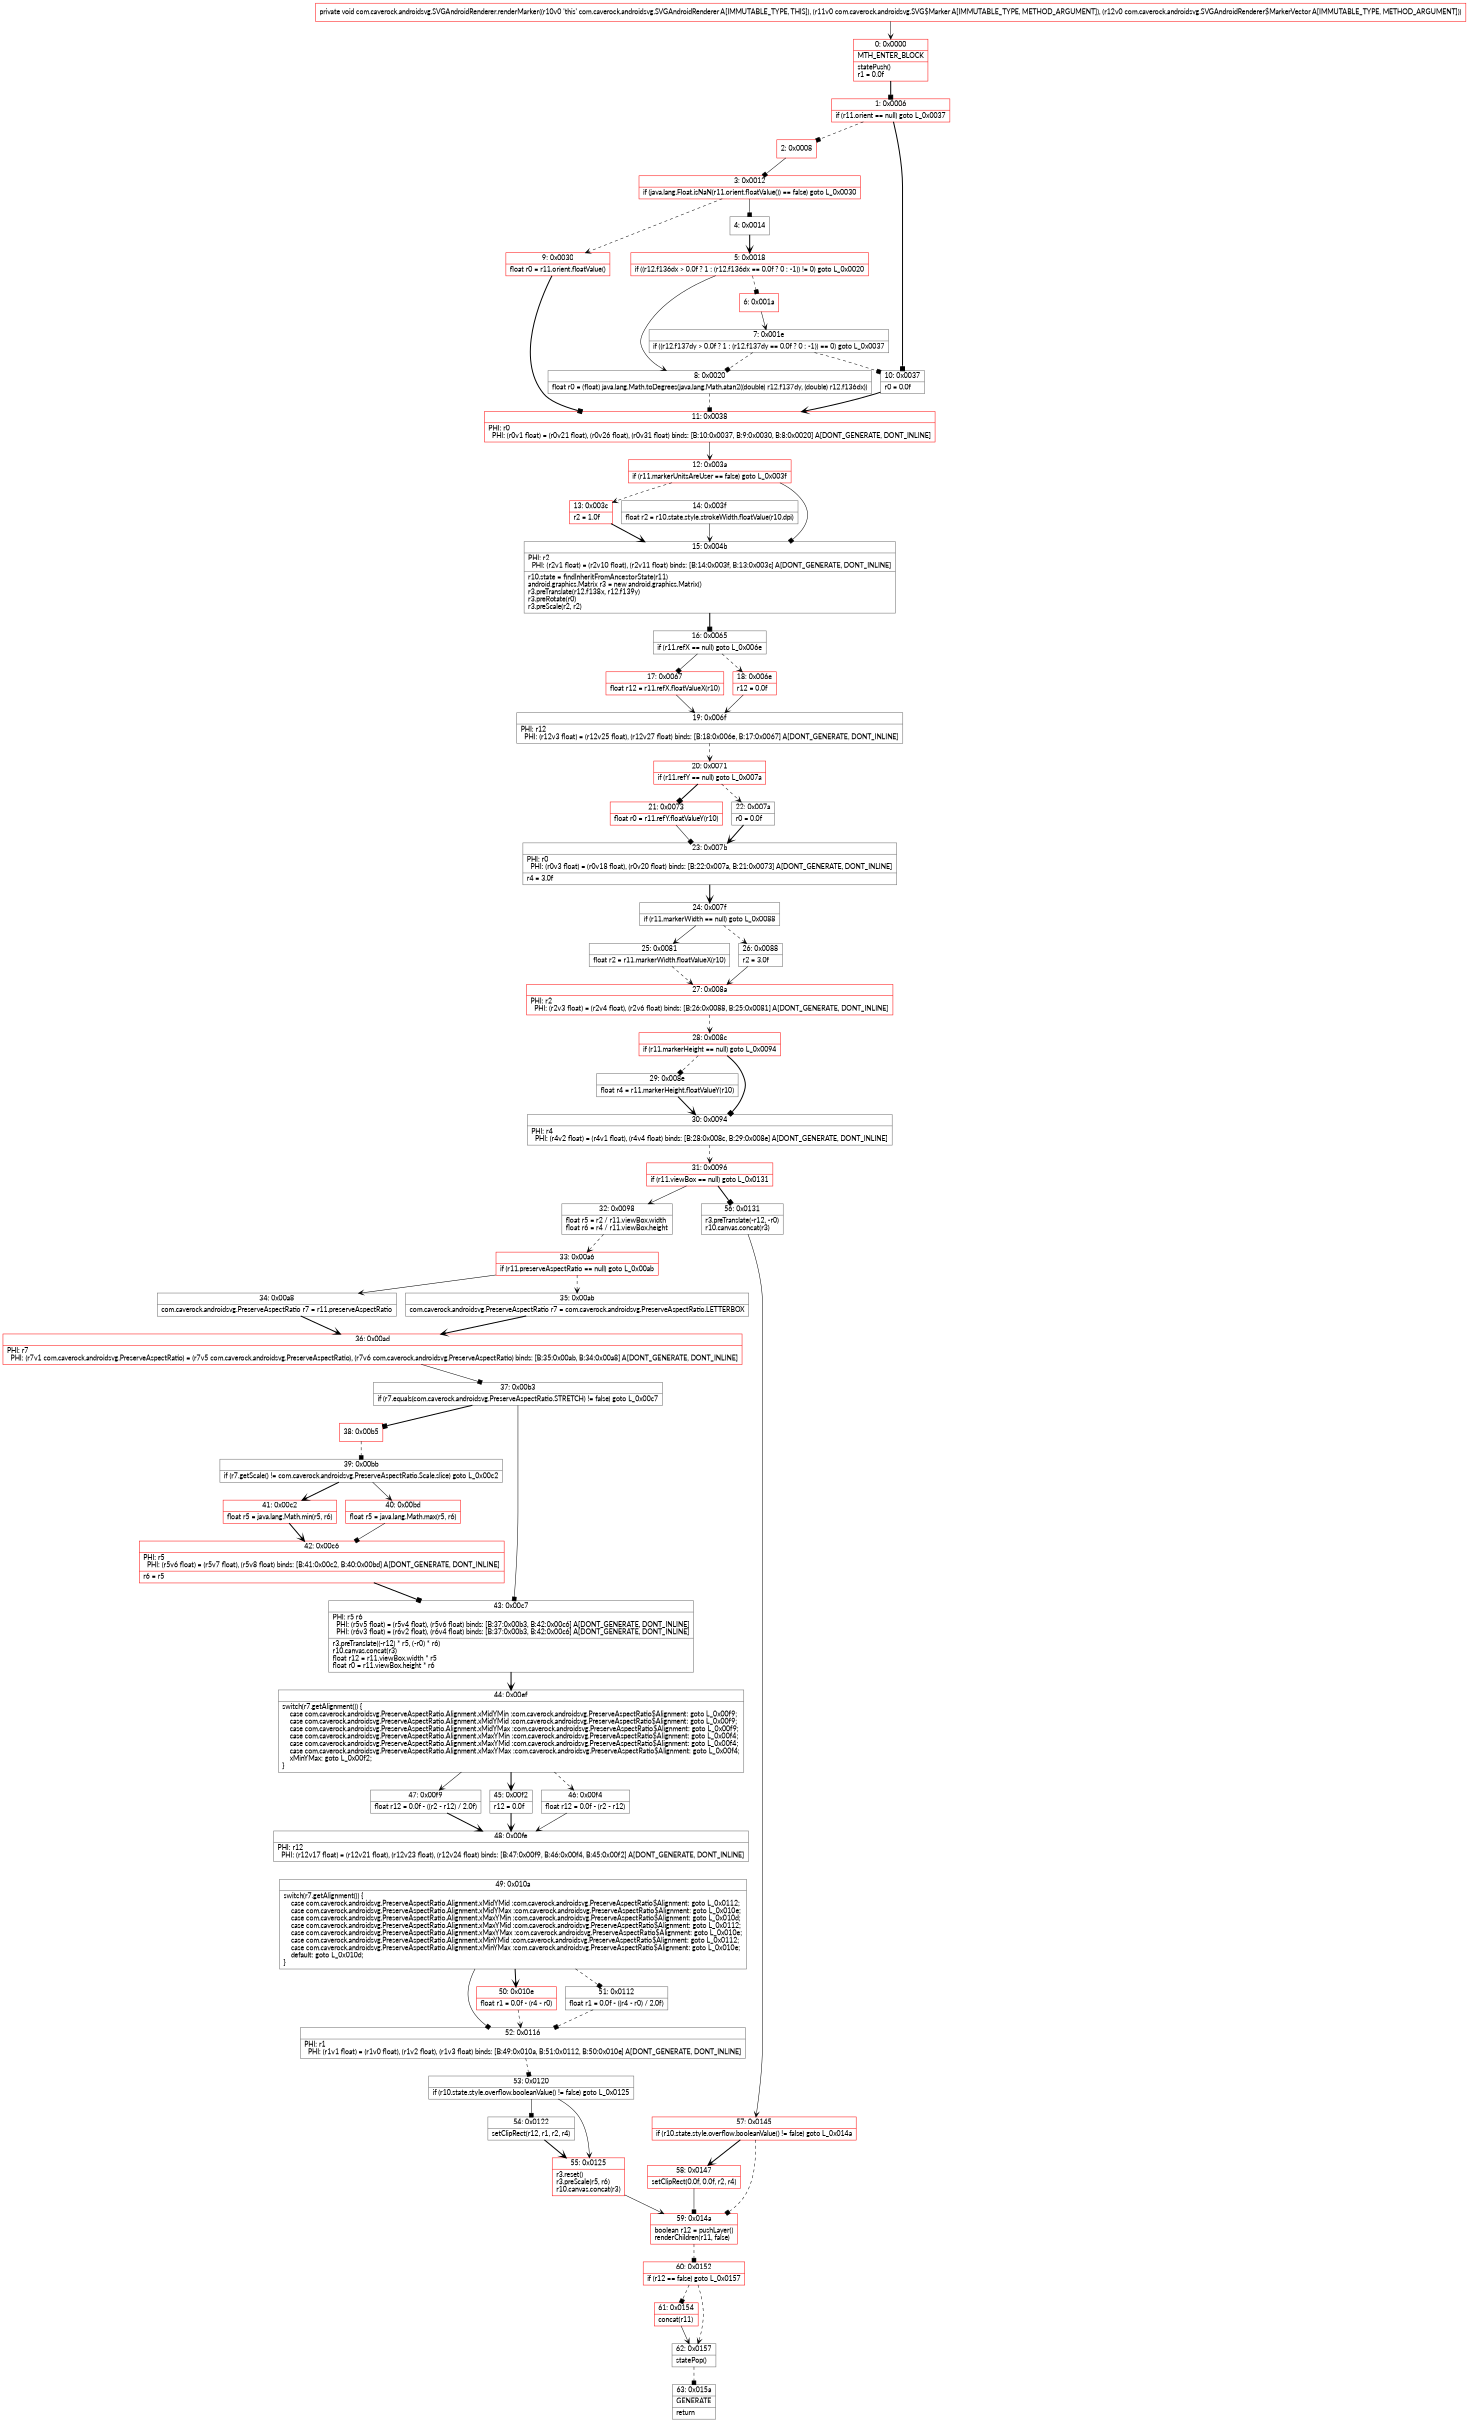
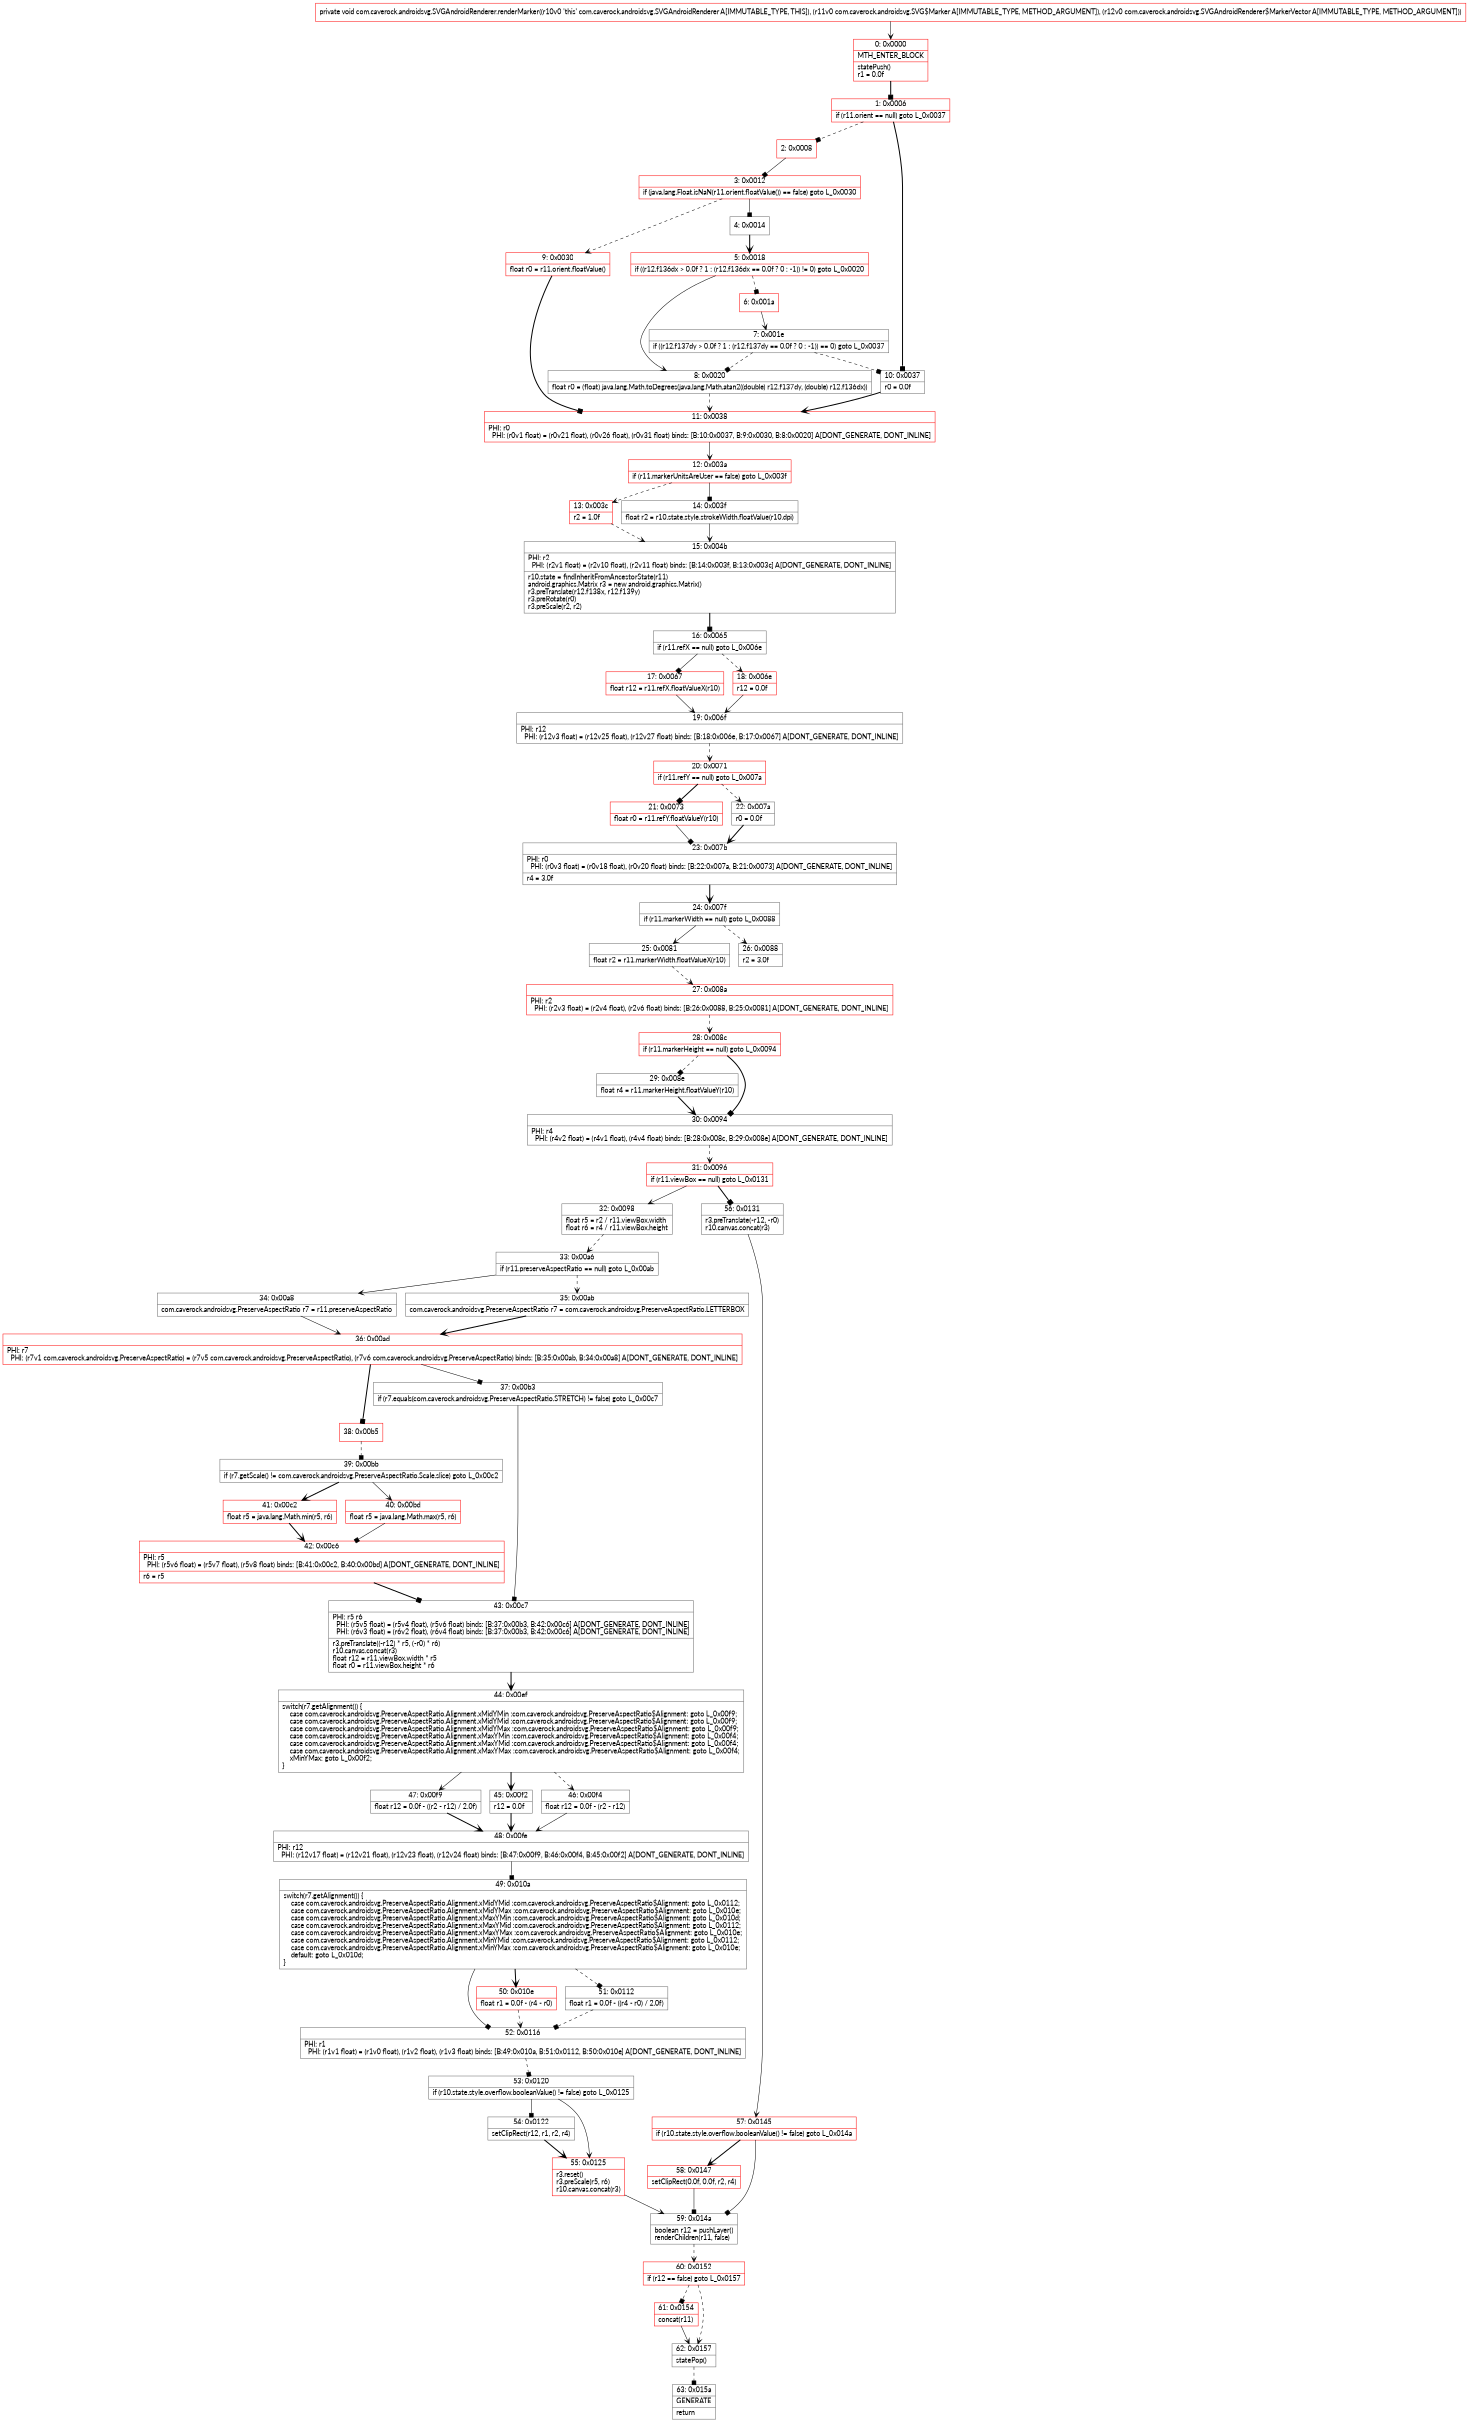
(710, 400) -> (710, 400)
(806, 507) -> (710, 489)
(626, 532) -> (626, 532)
(739, 974) -> none
(577, 1264) -> (577, 1264)
(318, 1324) -> (318, 1324)
(430, 1415) -> (367, 1391)
none -> (512, 1868)
(752, 2179) -> (752, 2179)
(694, 2229) -> (694, 2229)
(694, 2251) -> (694, 2251)
